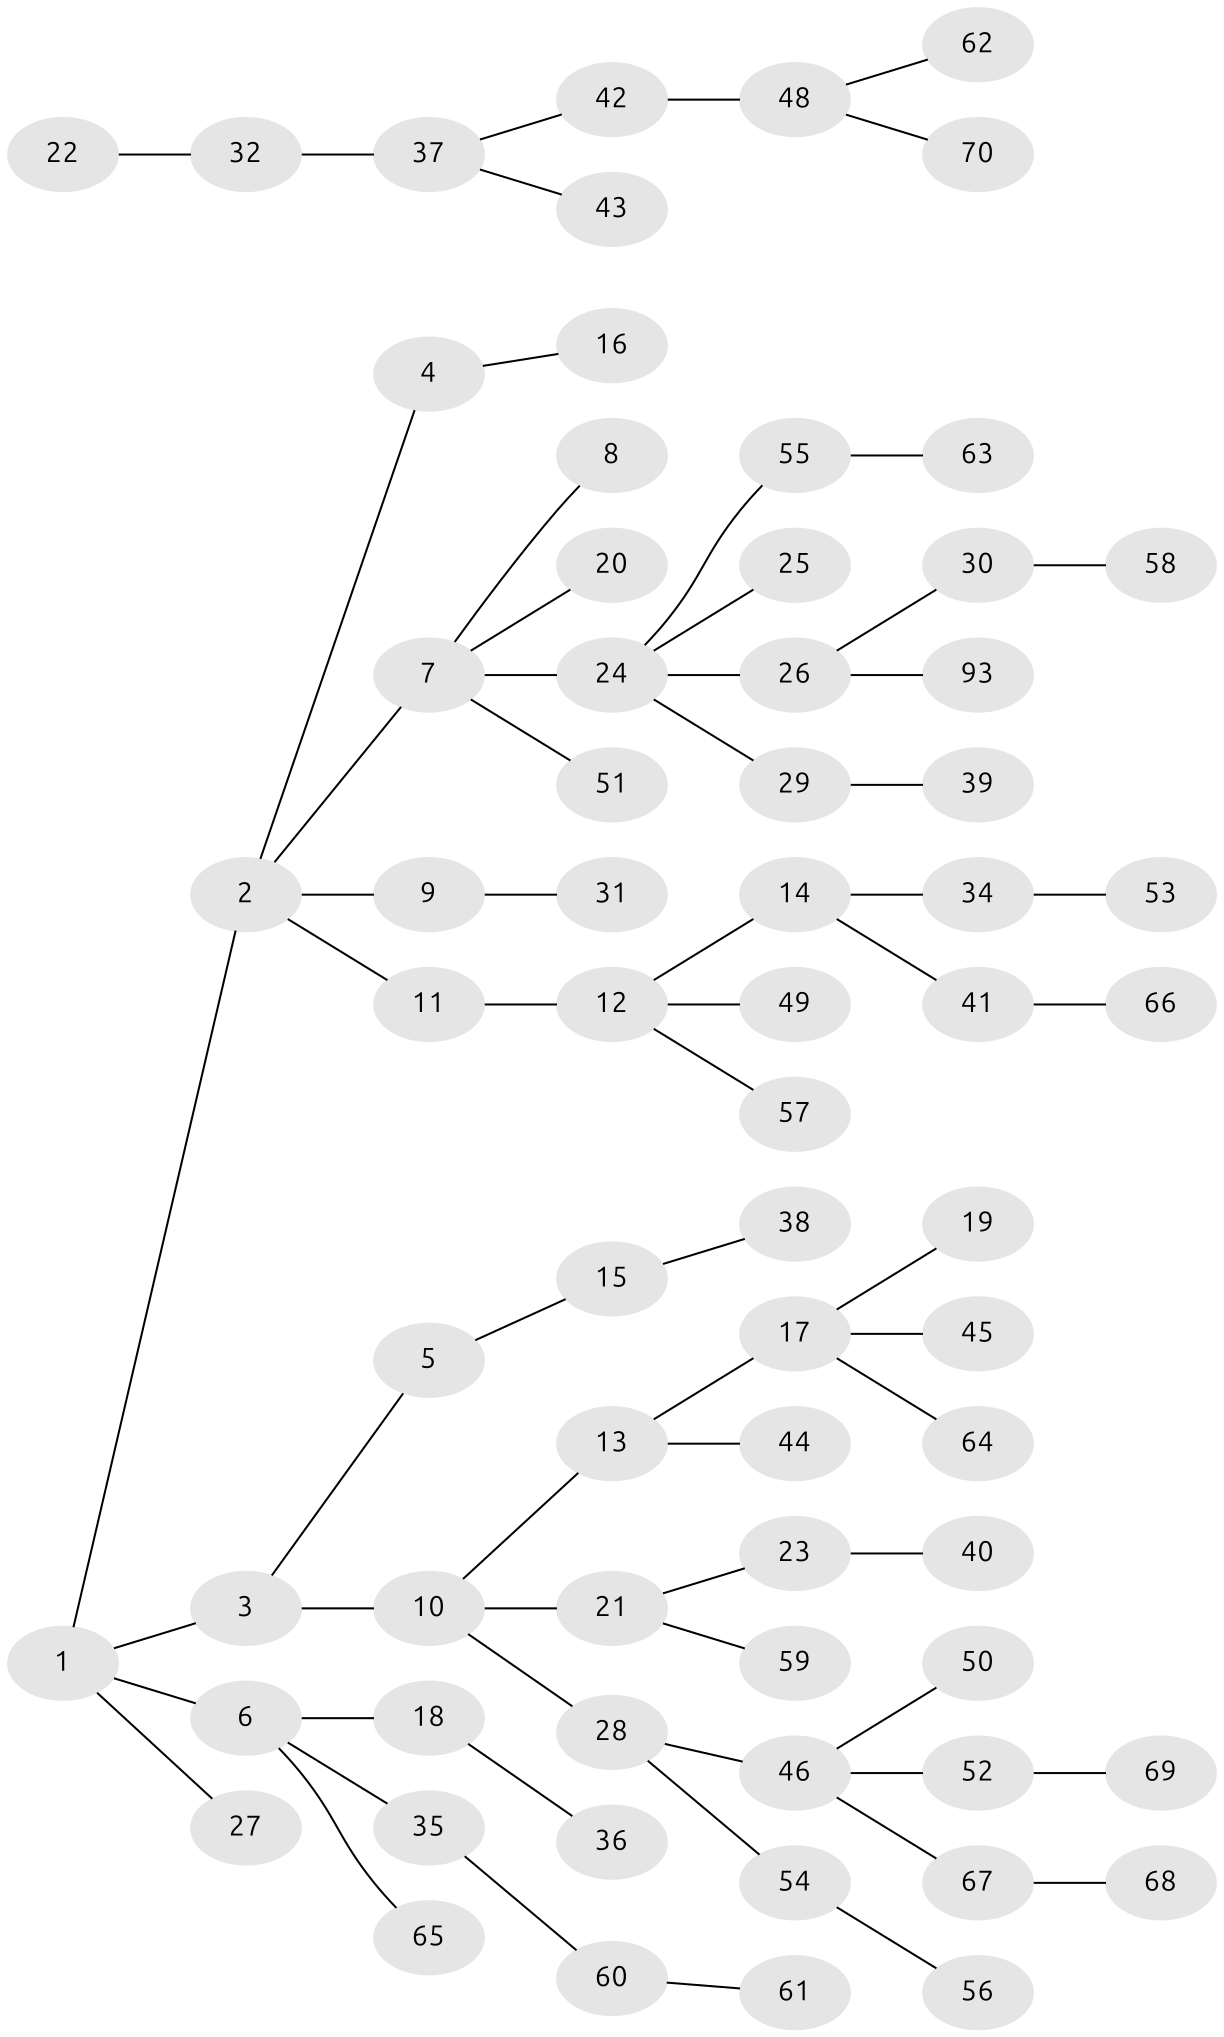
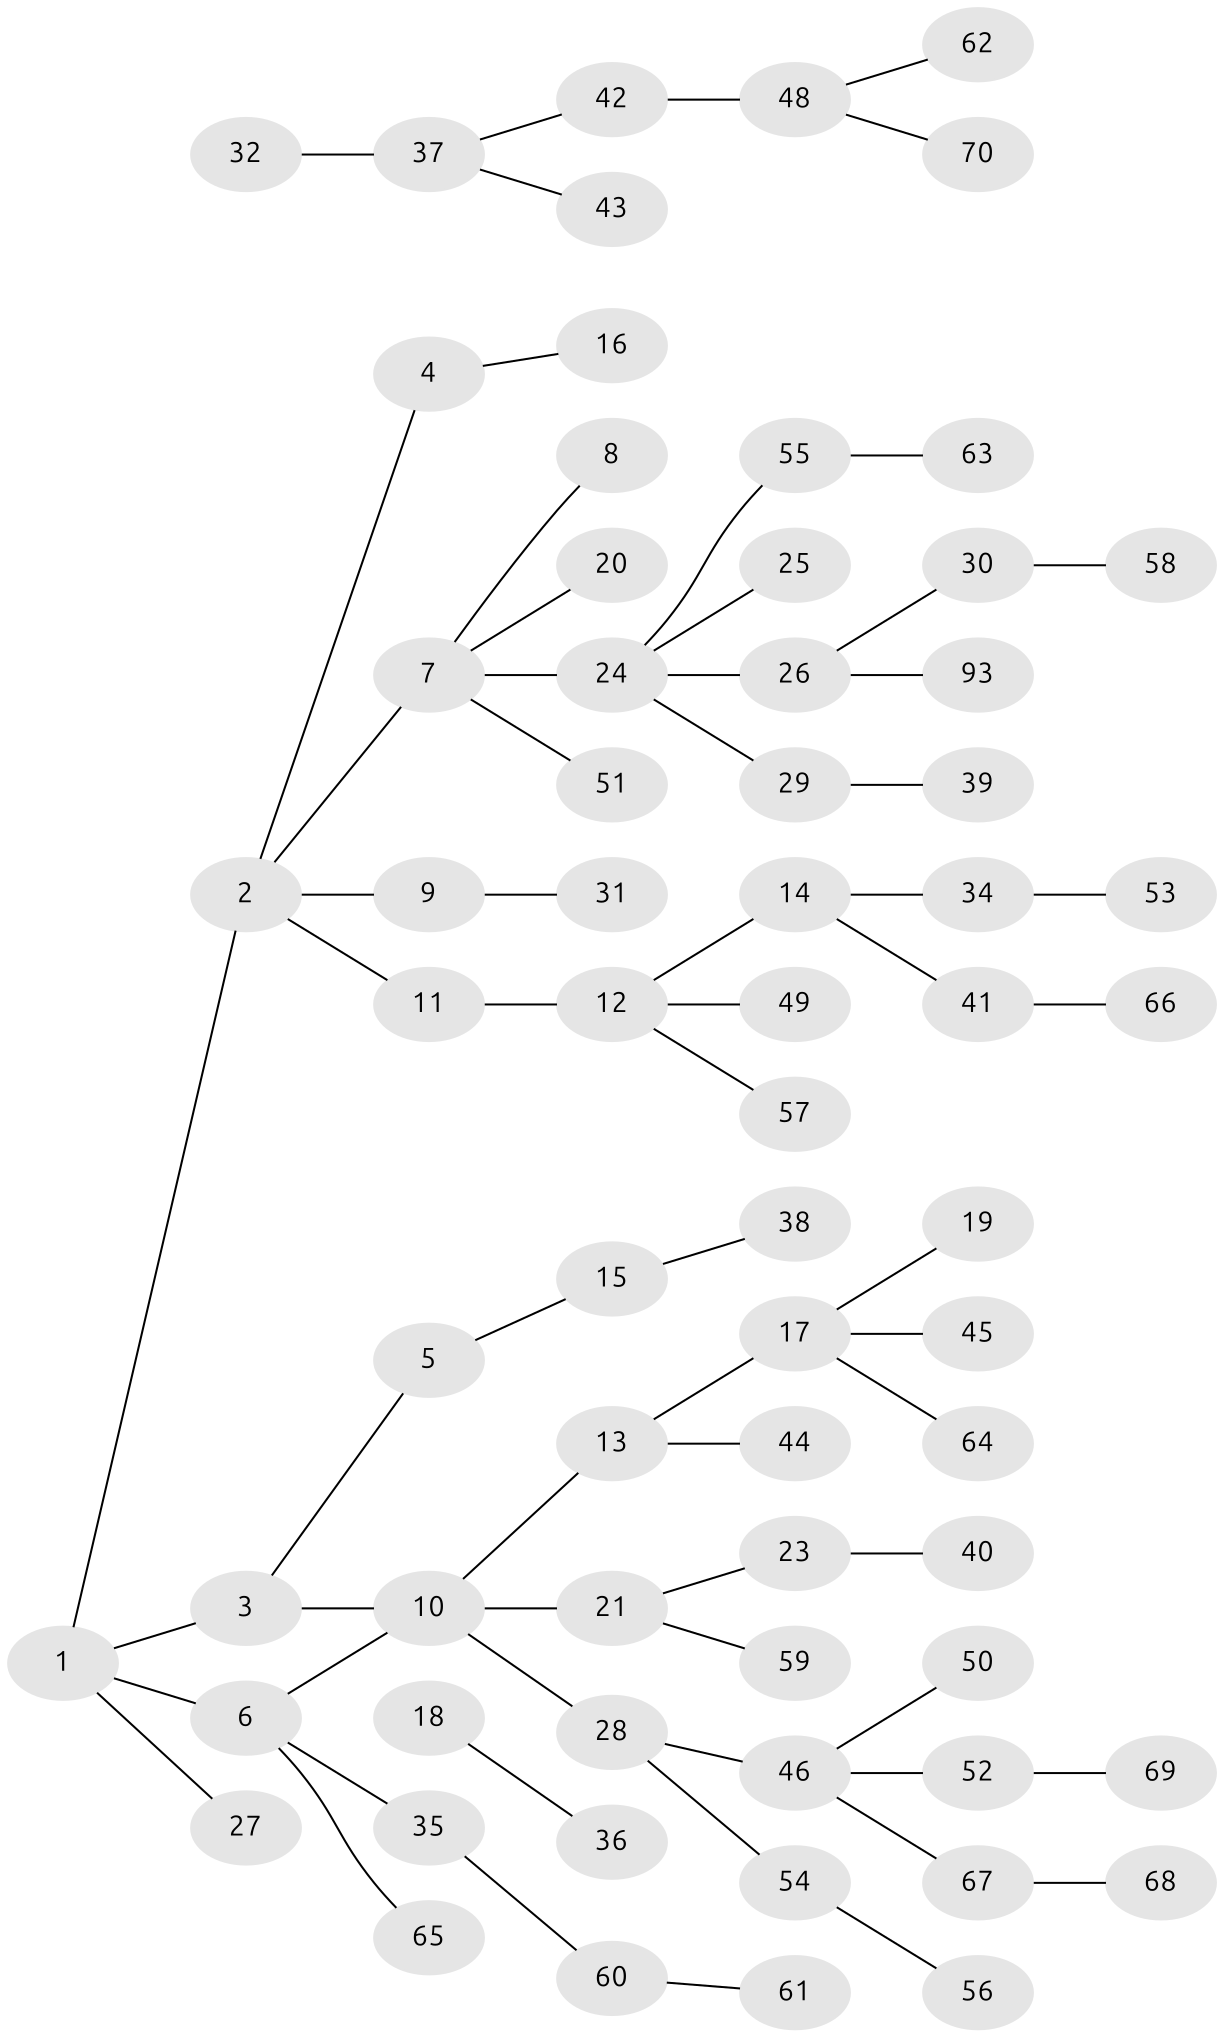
(63, 155) -> none
(338, 1718) -> (338, 1663)
